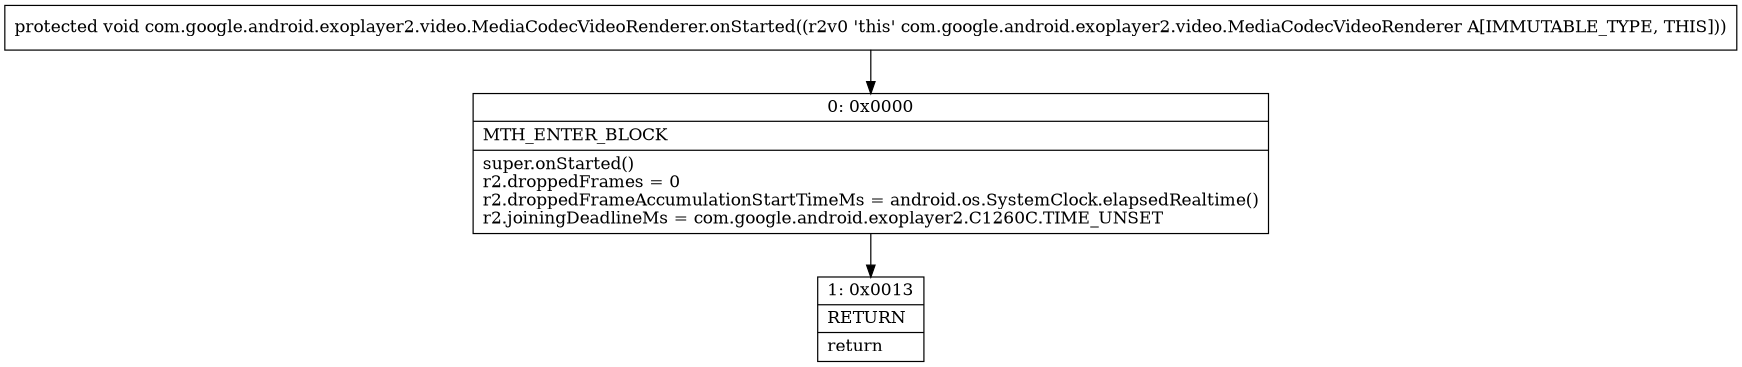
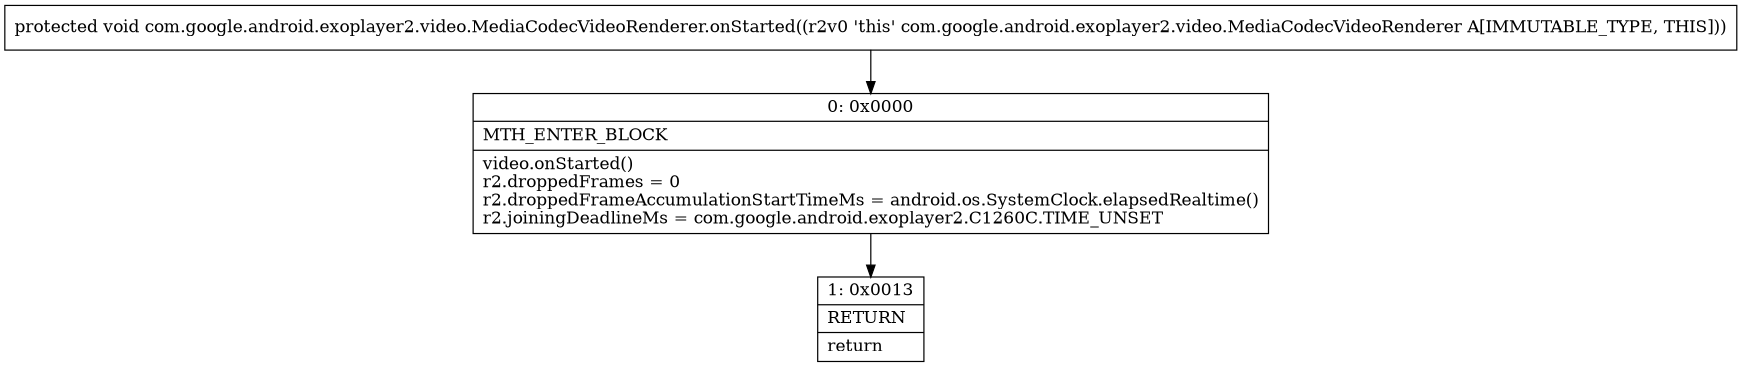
(559, 164) -> (558, 164)
